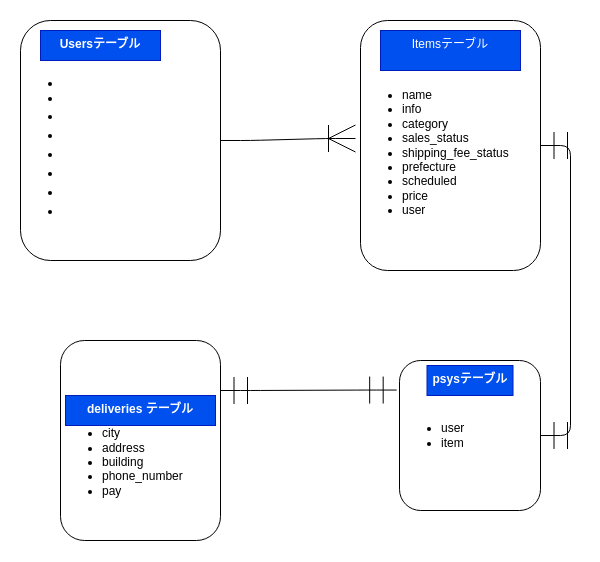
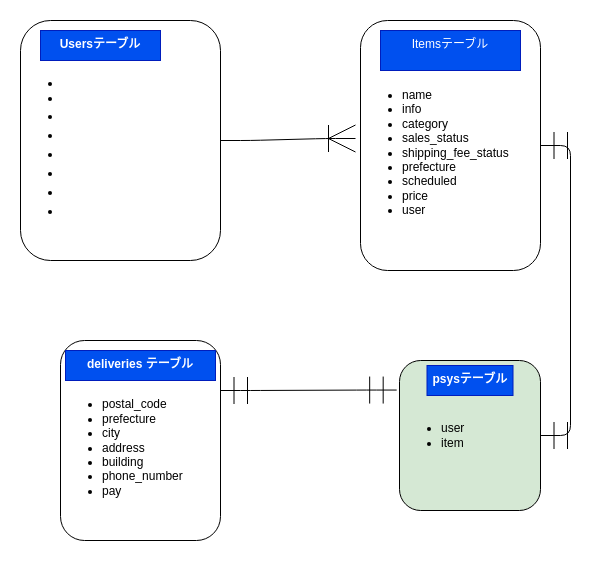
(141, 411) -> (141, 366)
(470, 436) -> (470, 436)
